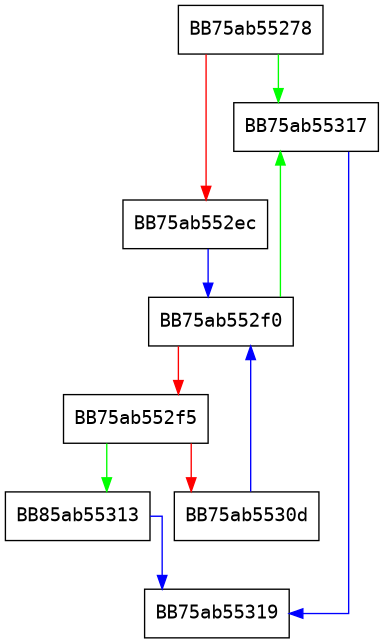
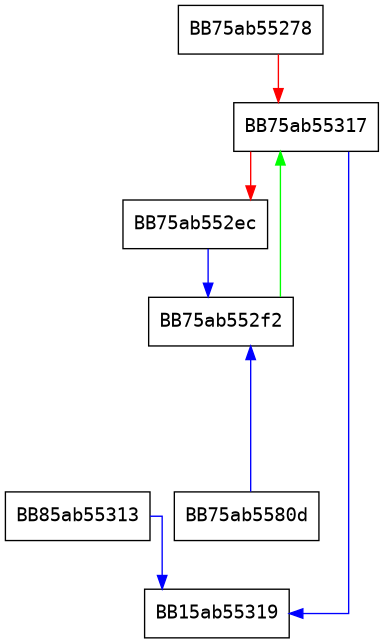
(278, 71) -> (278, 71)
(206, 120) -> (251, 169)
(221, 322) -> (221, 322)
(136, 419) -> none
(247, 516) -> (247, 516)
(217, 614) -> (217, 614)
